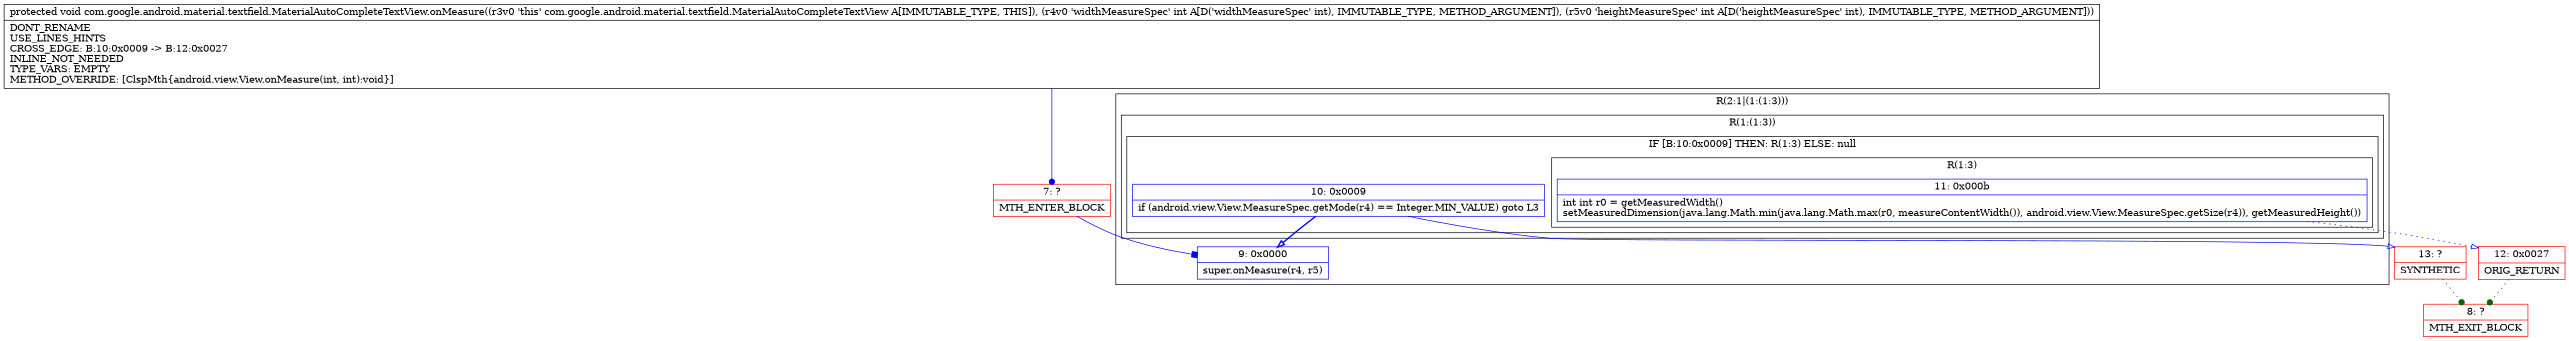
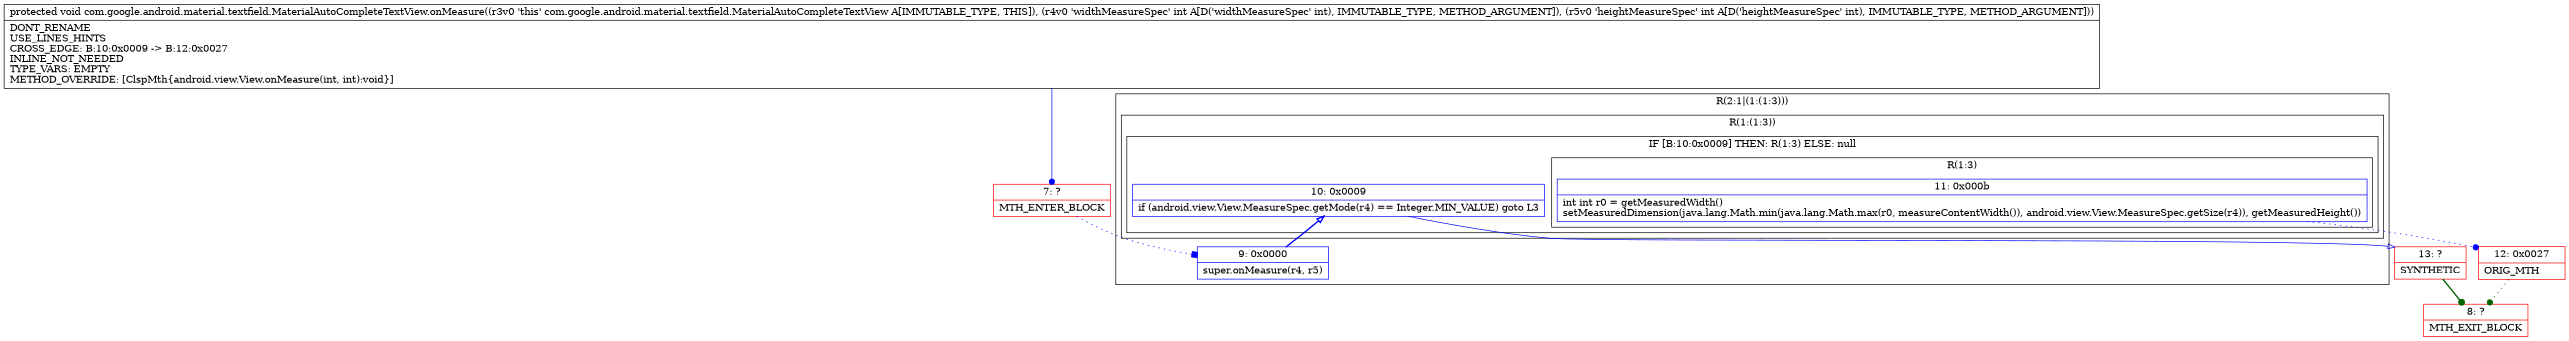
(1300, 229) -> (1310, 228)
(2394, 233) -> (2394, 233)
(1140, 243) -> (1140, 243)
(2522, 271) -> (2512, 271)
(2451, 289) -> (2451, 289)
